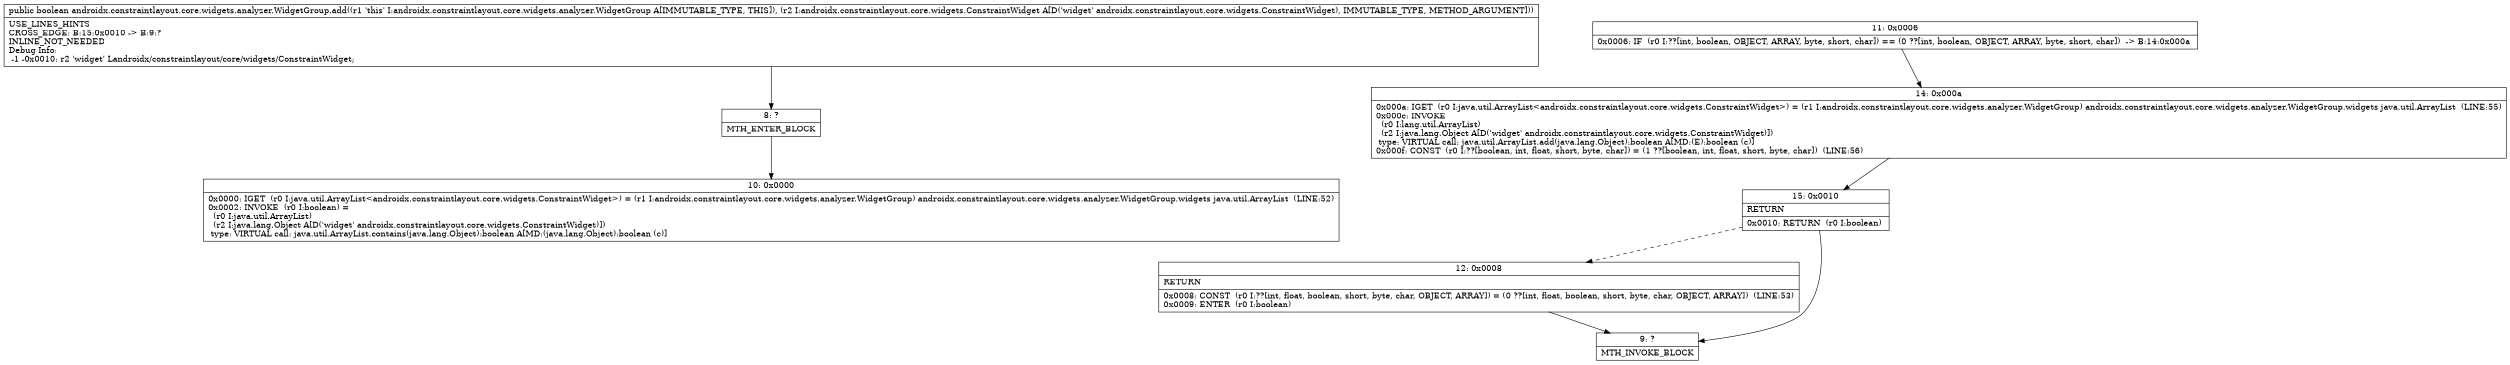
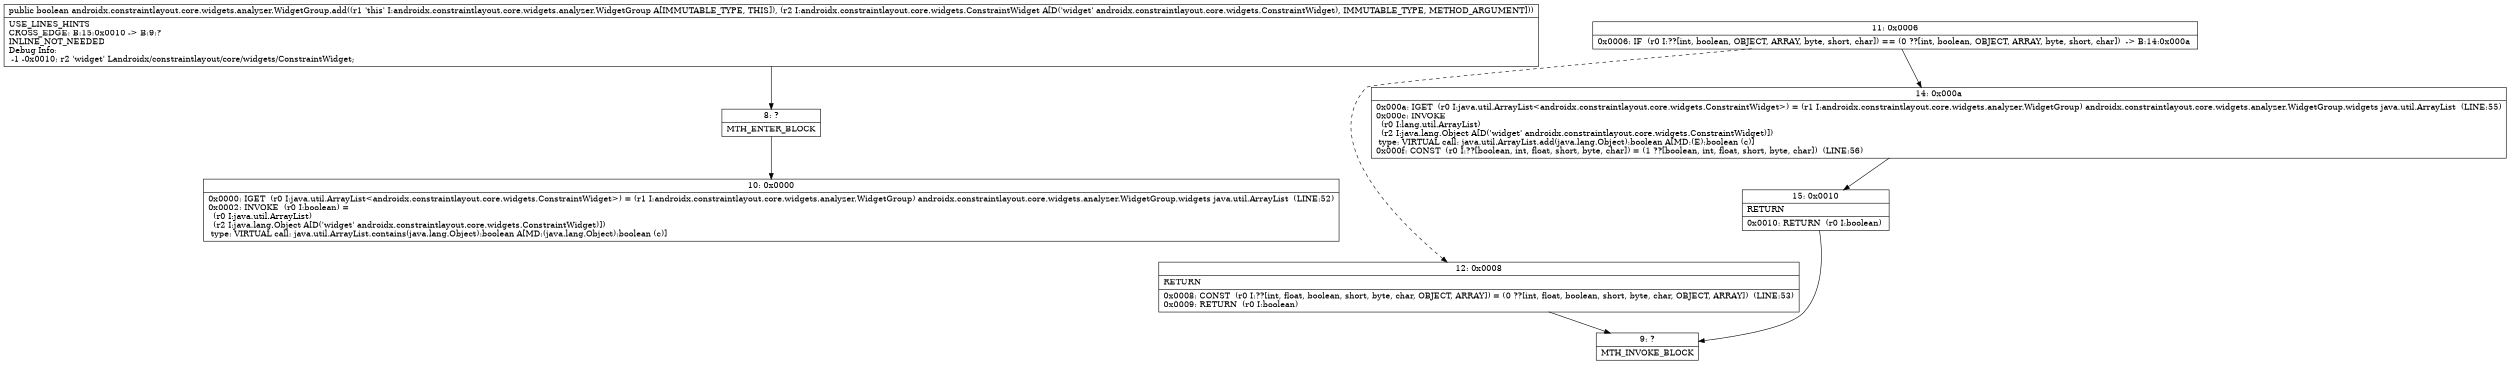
(1667, 244) -> (1456, 77)
(1229, 305) -> (1232, 305)
